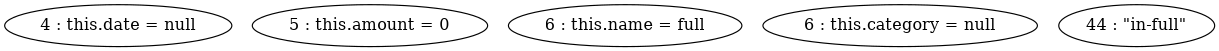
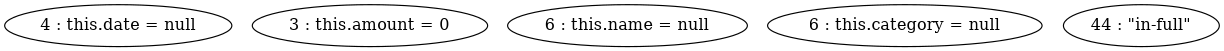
(370, 26) -> (370, 26)
(625, 26) -> (627, 26)
